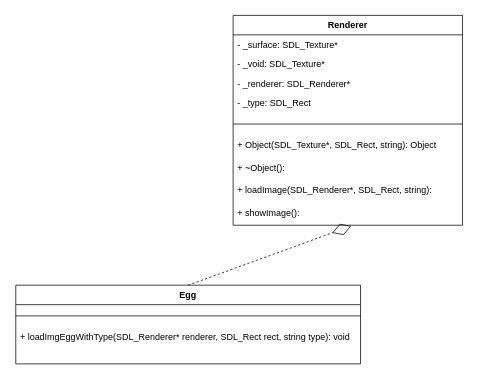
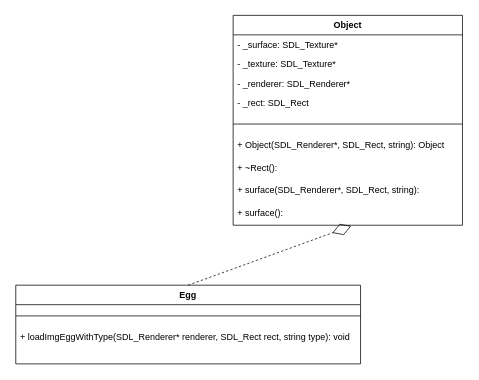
(347, 26) -> (347, 26)
(285, 65) -> (294, 65)
(276, 104) -> (276, 104)
(349, 146) -> (351, 146)
(265, 168) -> (260, 168)
(341, 191) -> (337, 191)
(270, 213) -> (265, 213)
